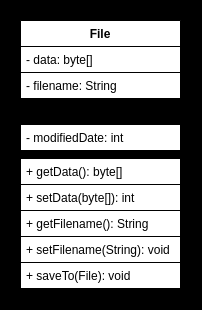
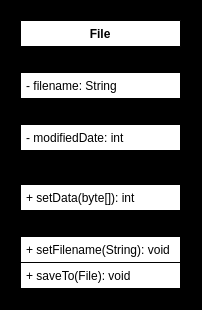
(101, 60) -> none
(101, 172) -> none
(101, 224) -> none
